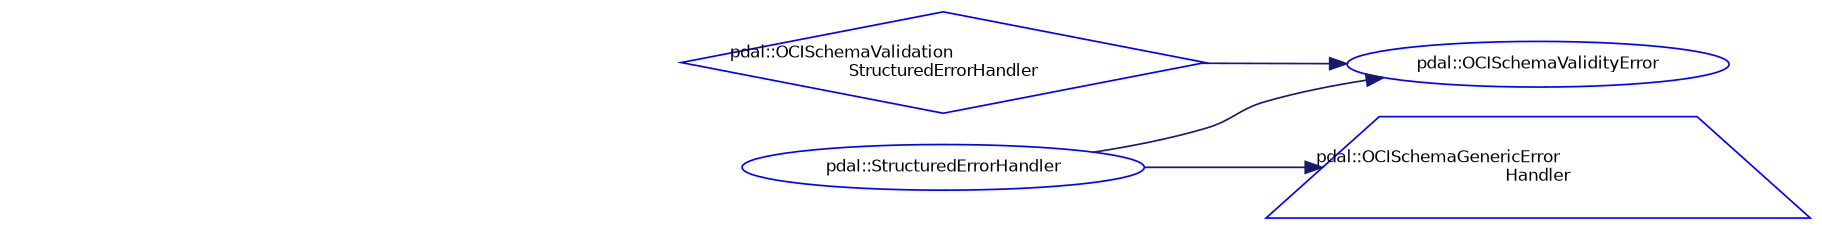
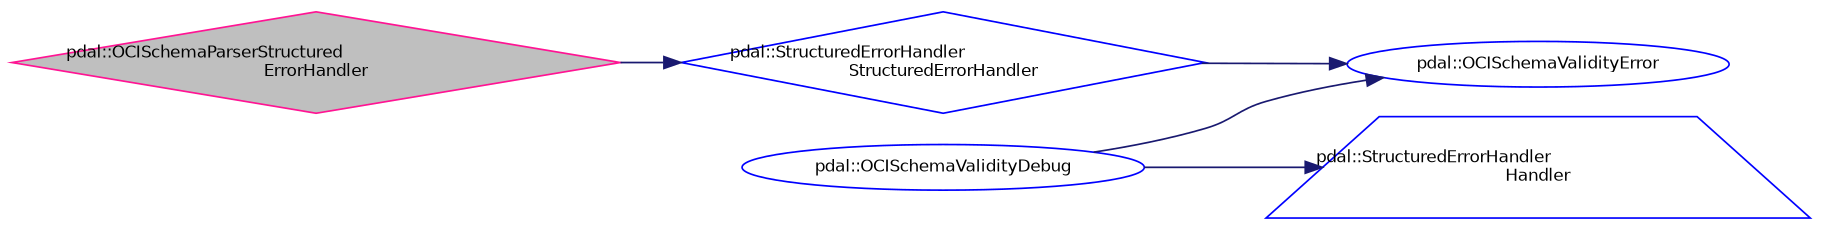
none -> (316, 63)
(943, 63) -> (943, 63)
(943, 167) -> (943, 167)
(1538, 167) -> (1538, 167)
